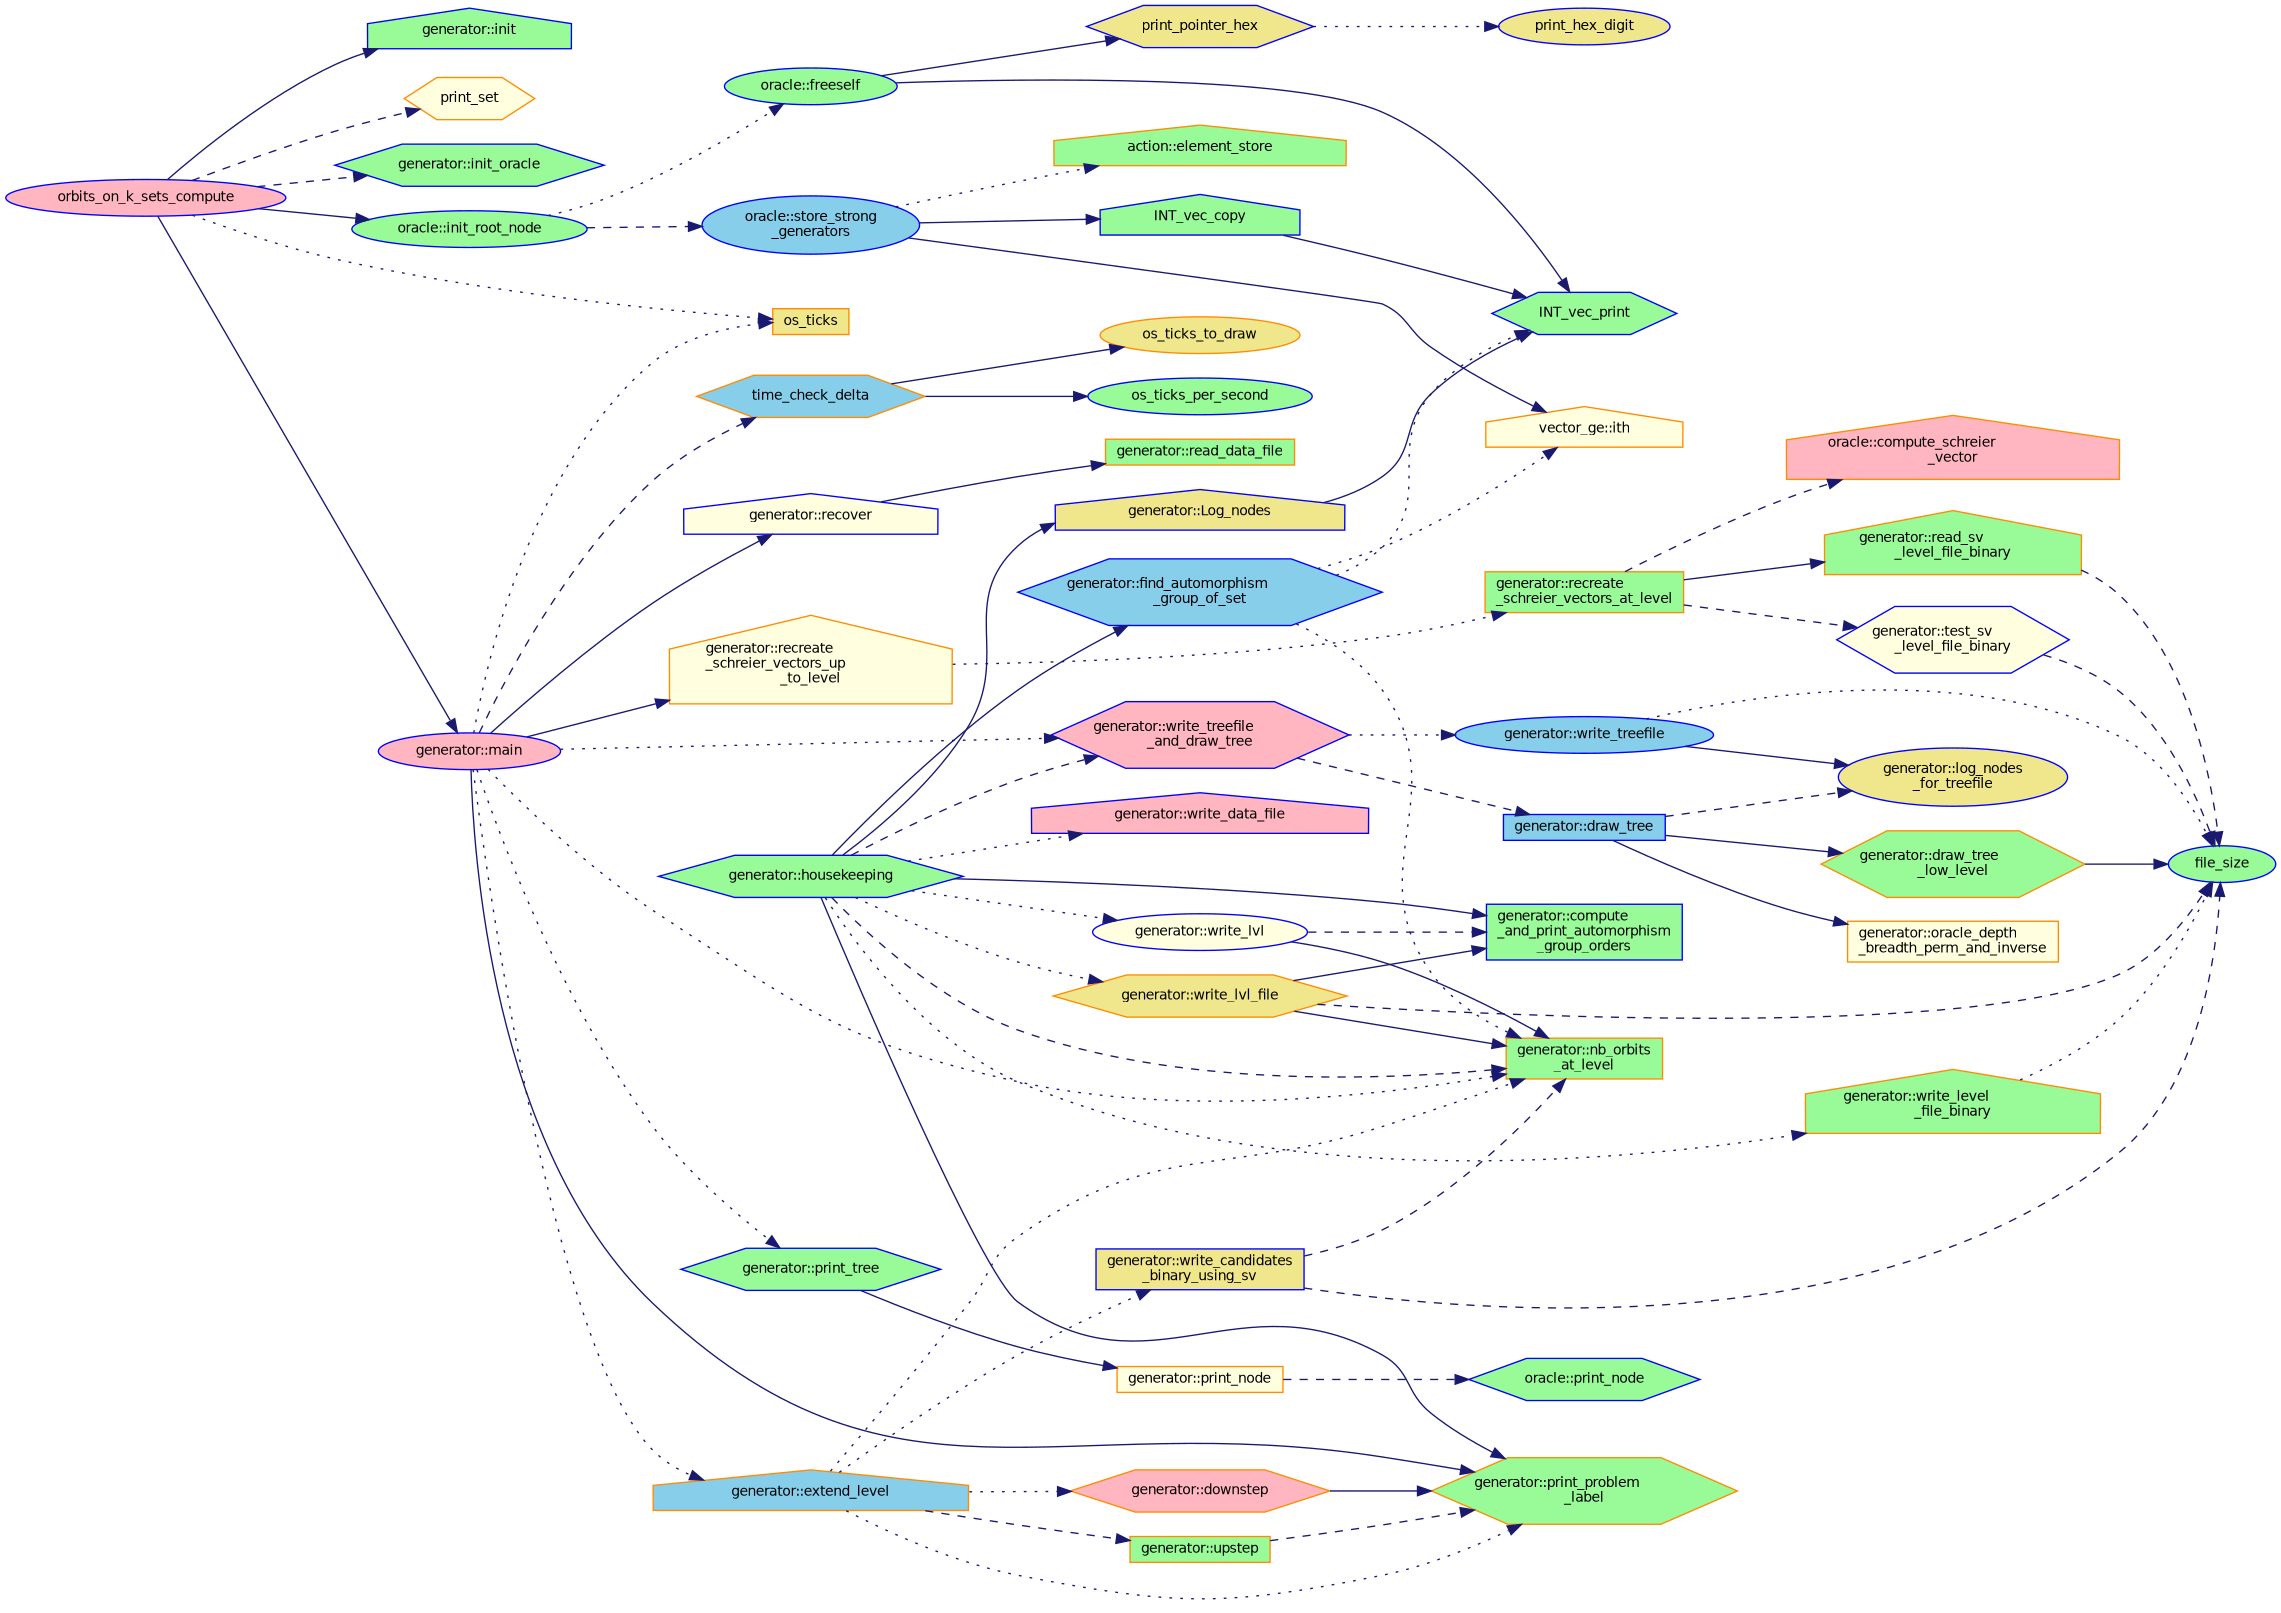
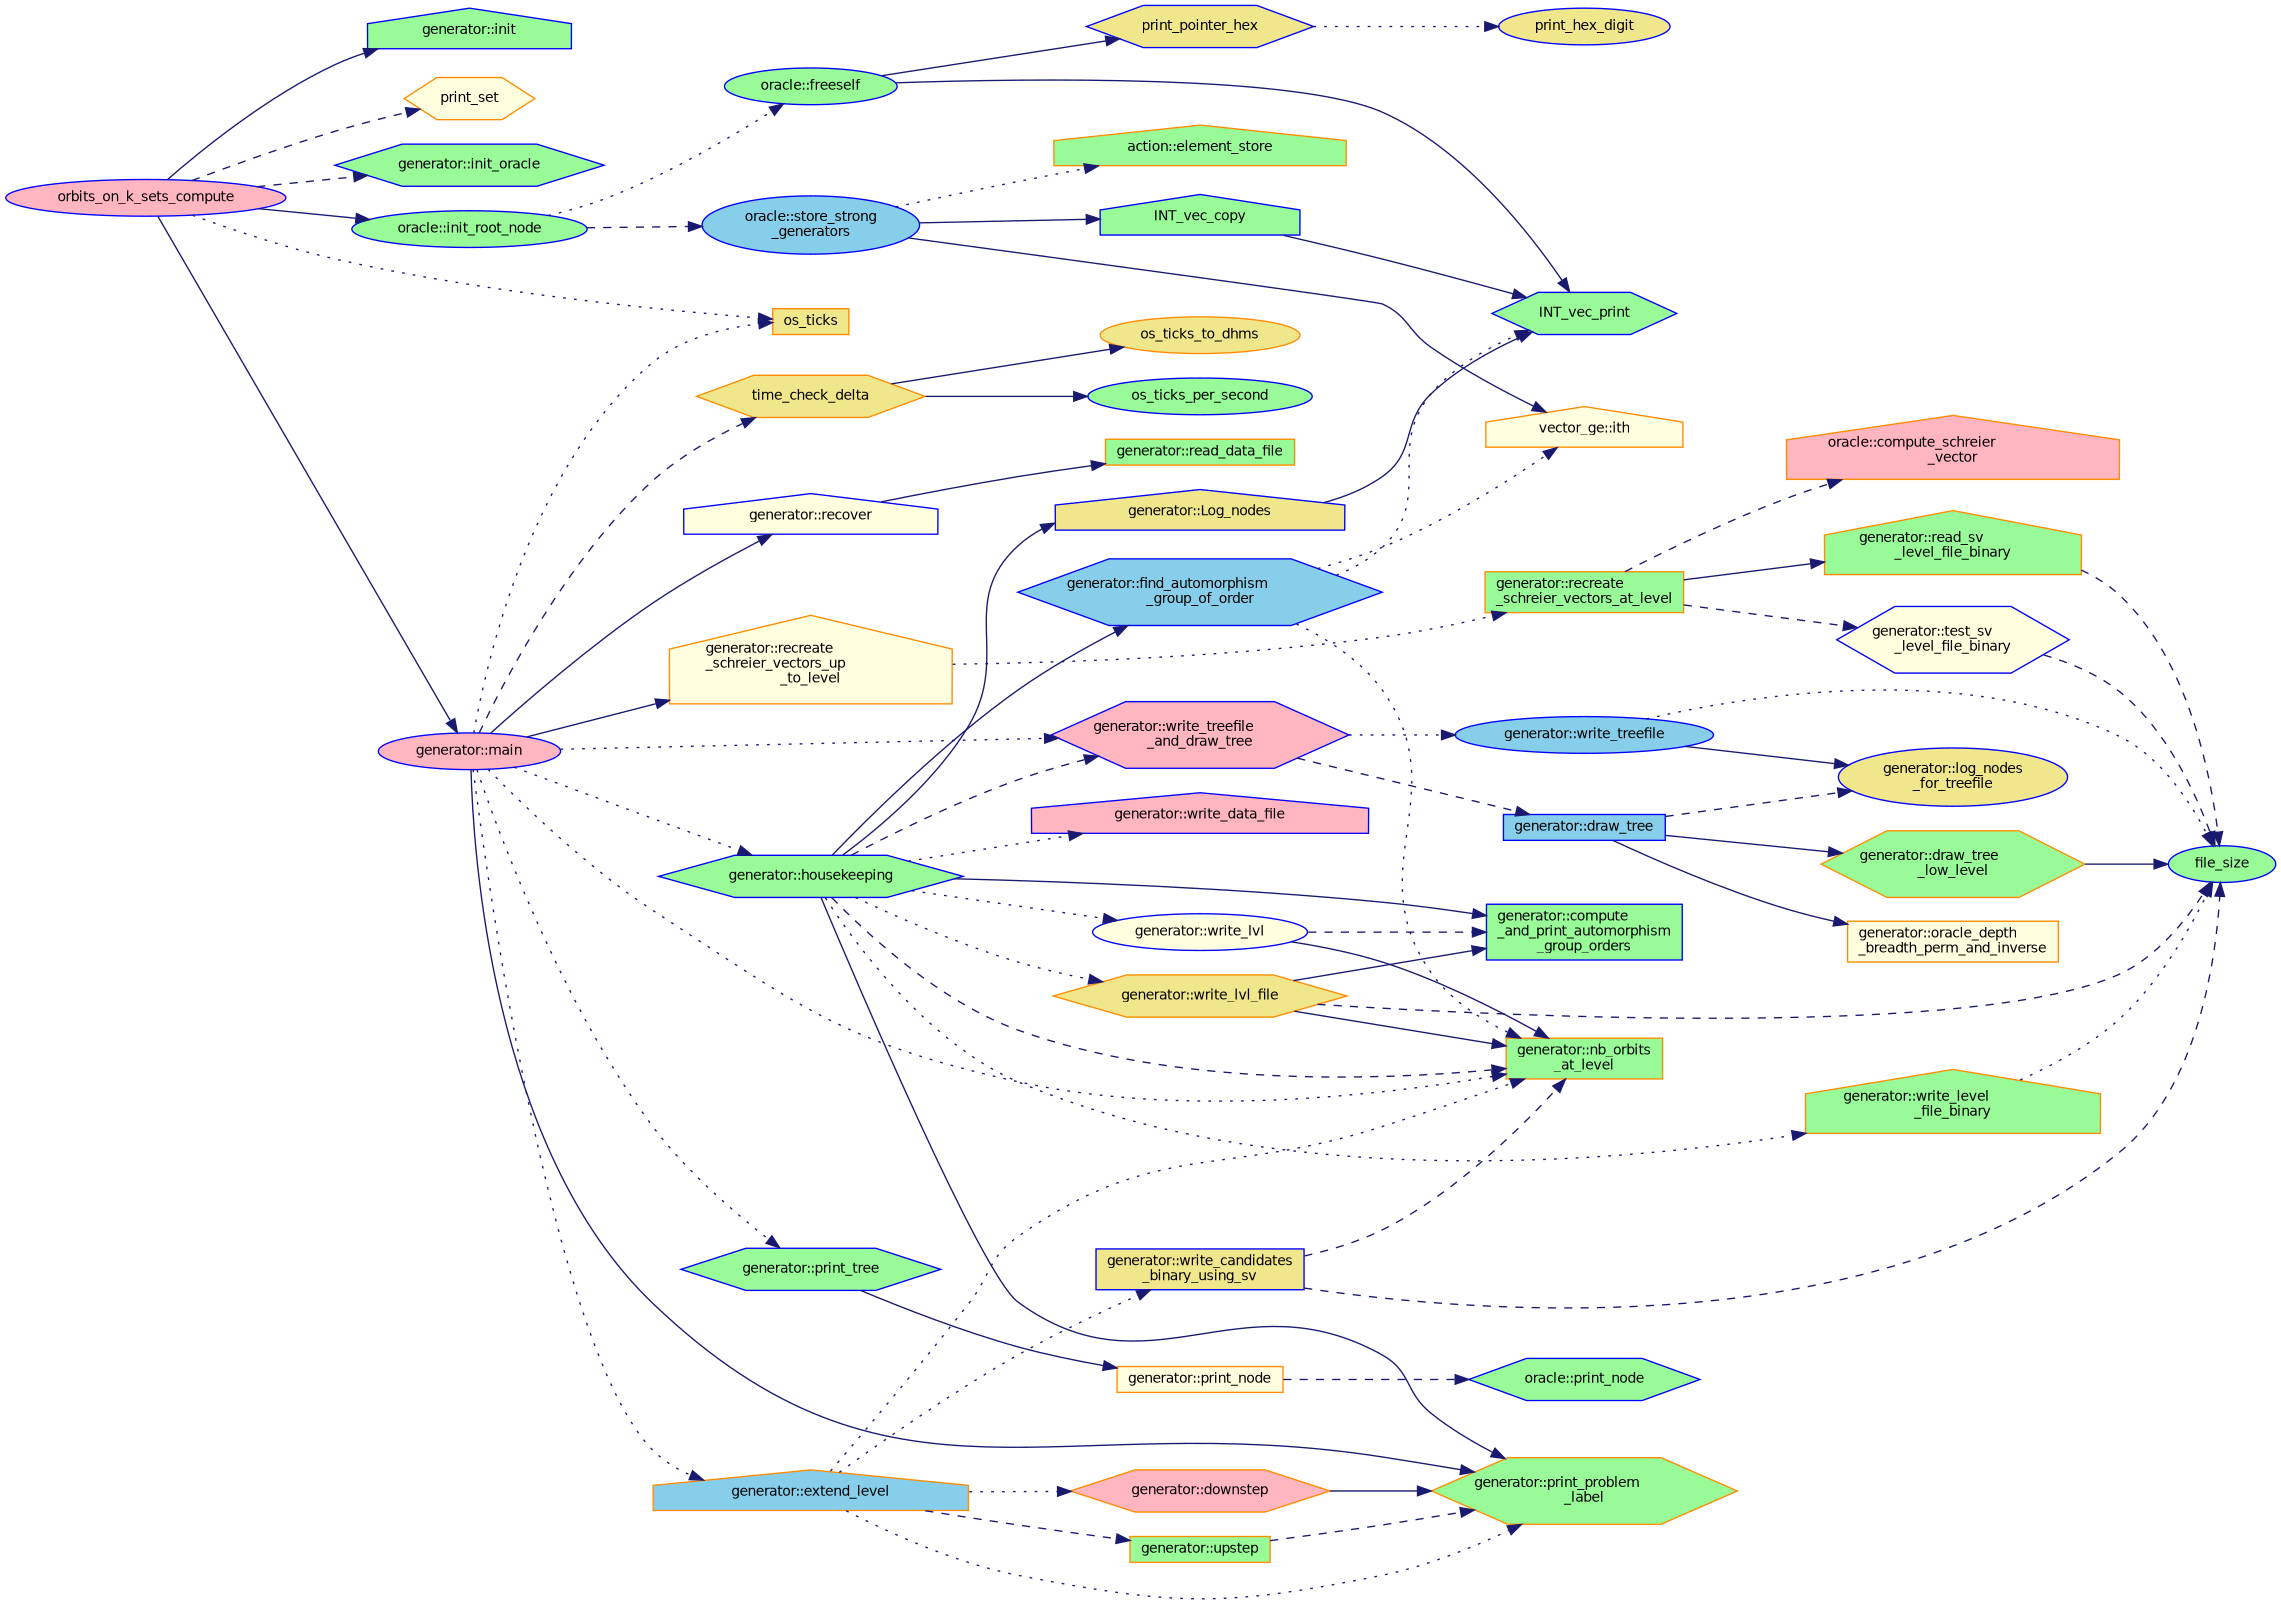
(1200, 335) -> (1200, 335)
(811, 396) -> (811, 396)
(1200, 592) -> (1200, 592)
none -> (626, 809)
